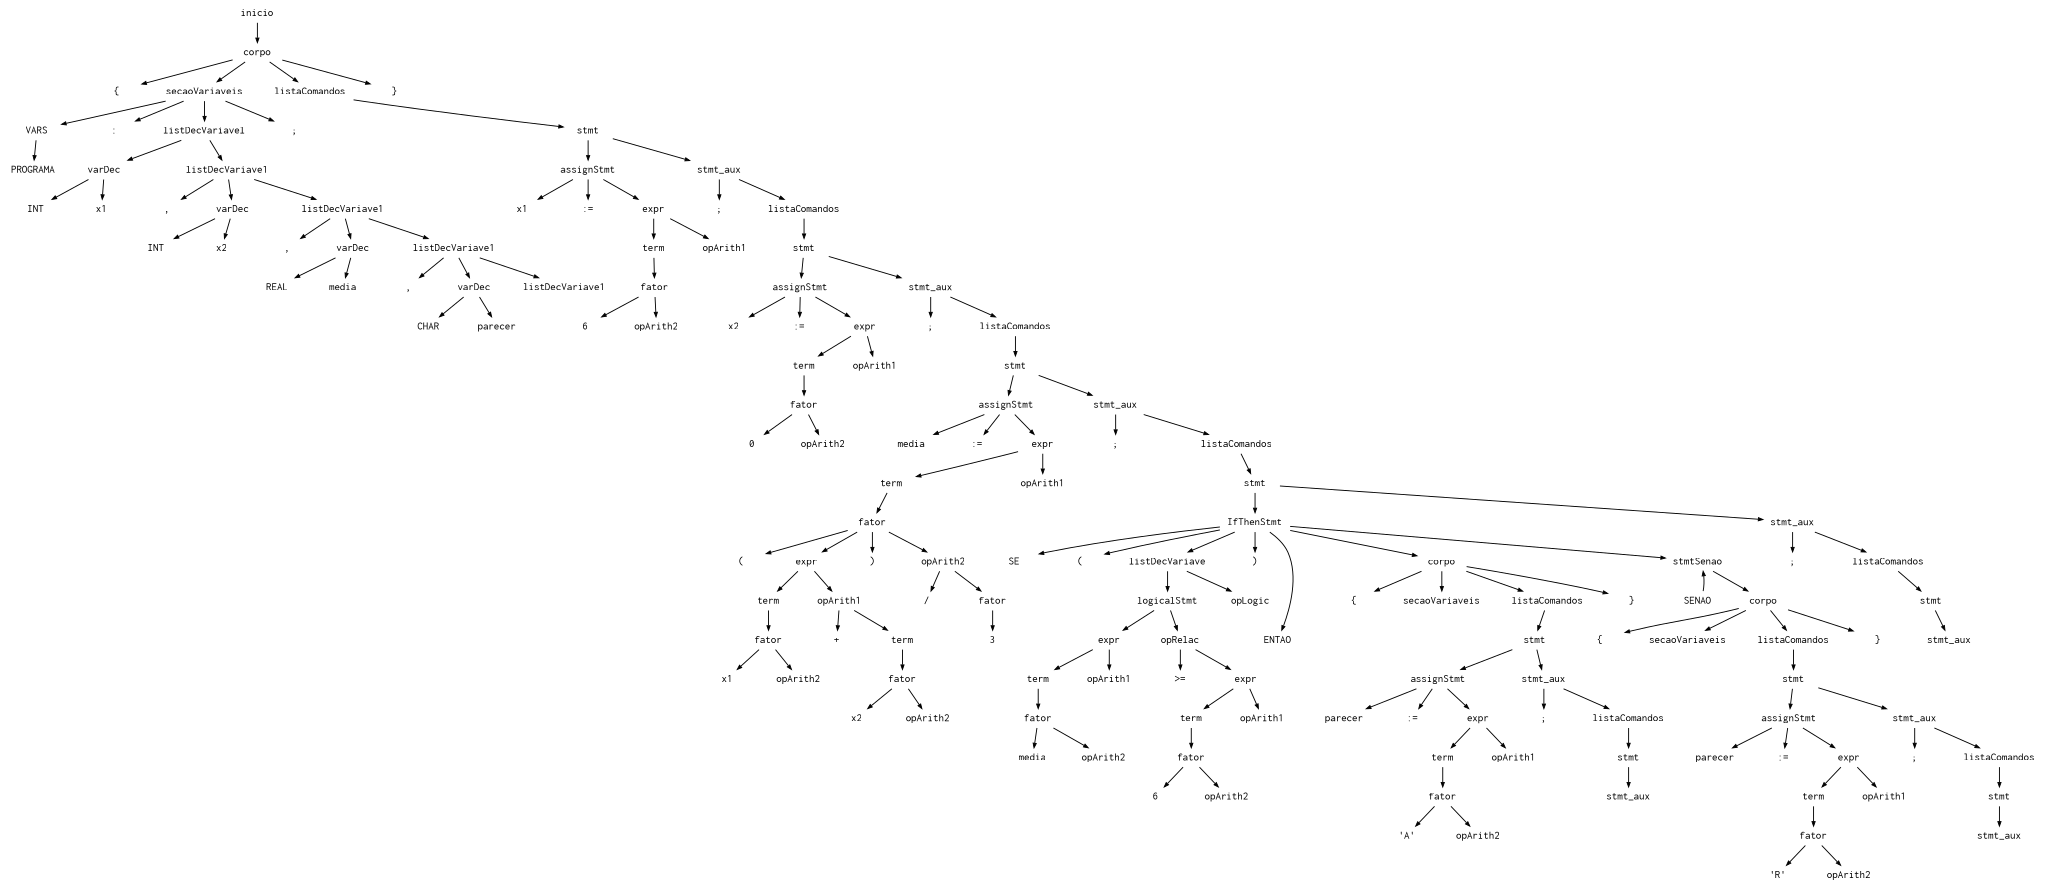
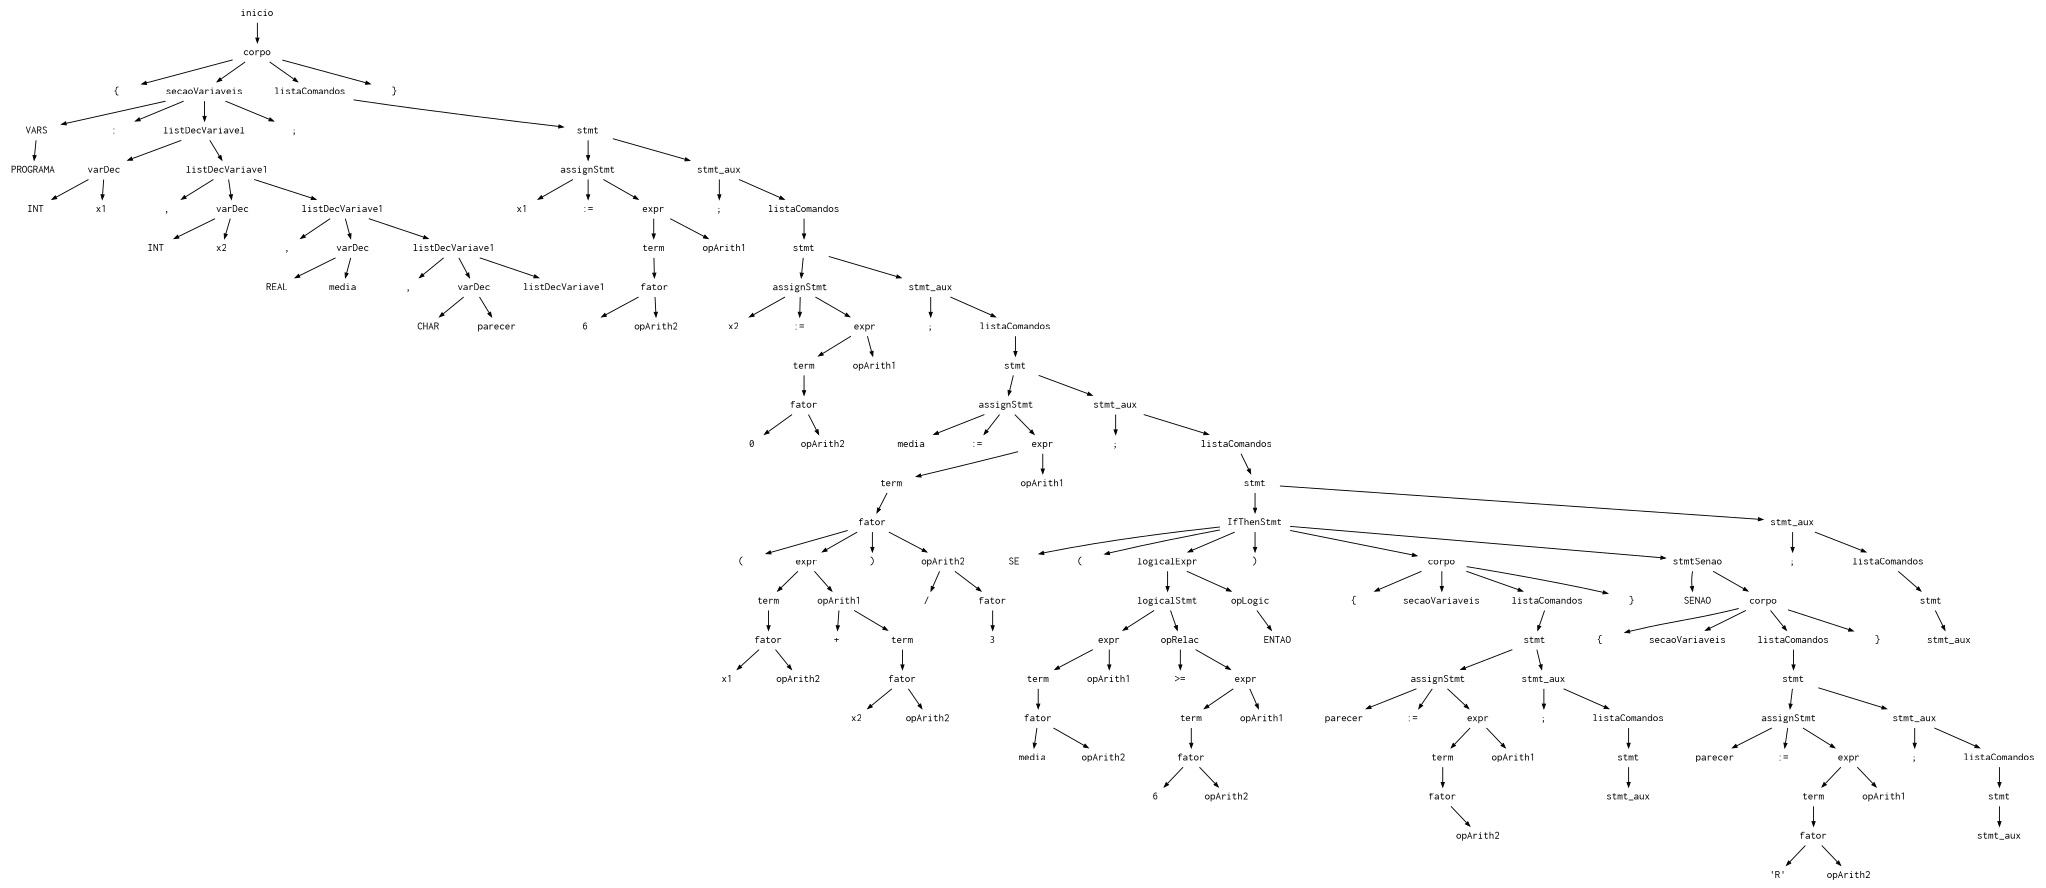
(1168, 562) -> (1168, 562)
(1293, 576) -> (1263, 618)
(1704, 584) -> (1692, 579)
(1407, 836) -> none
